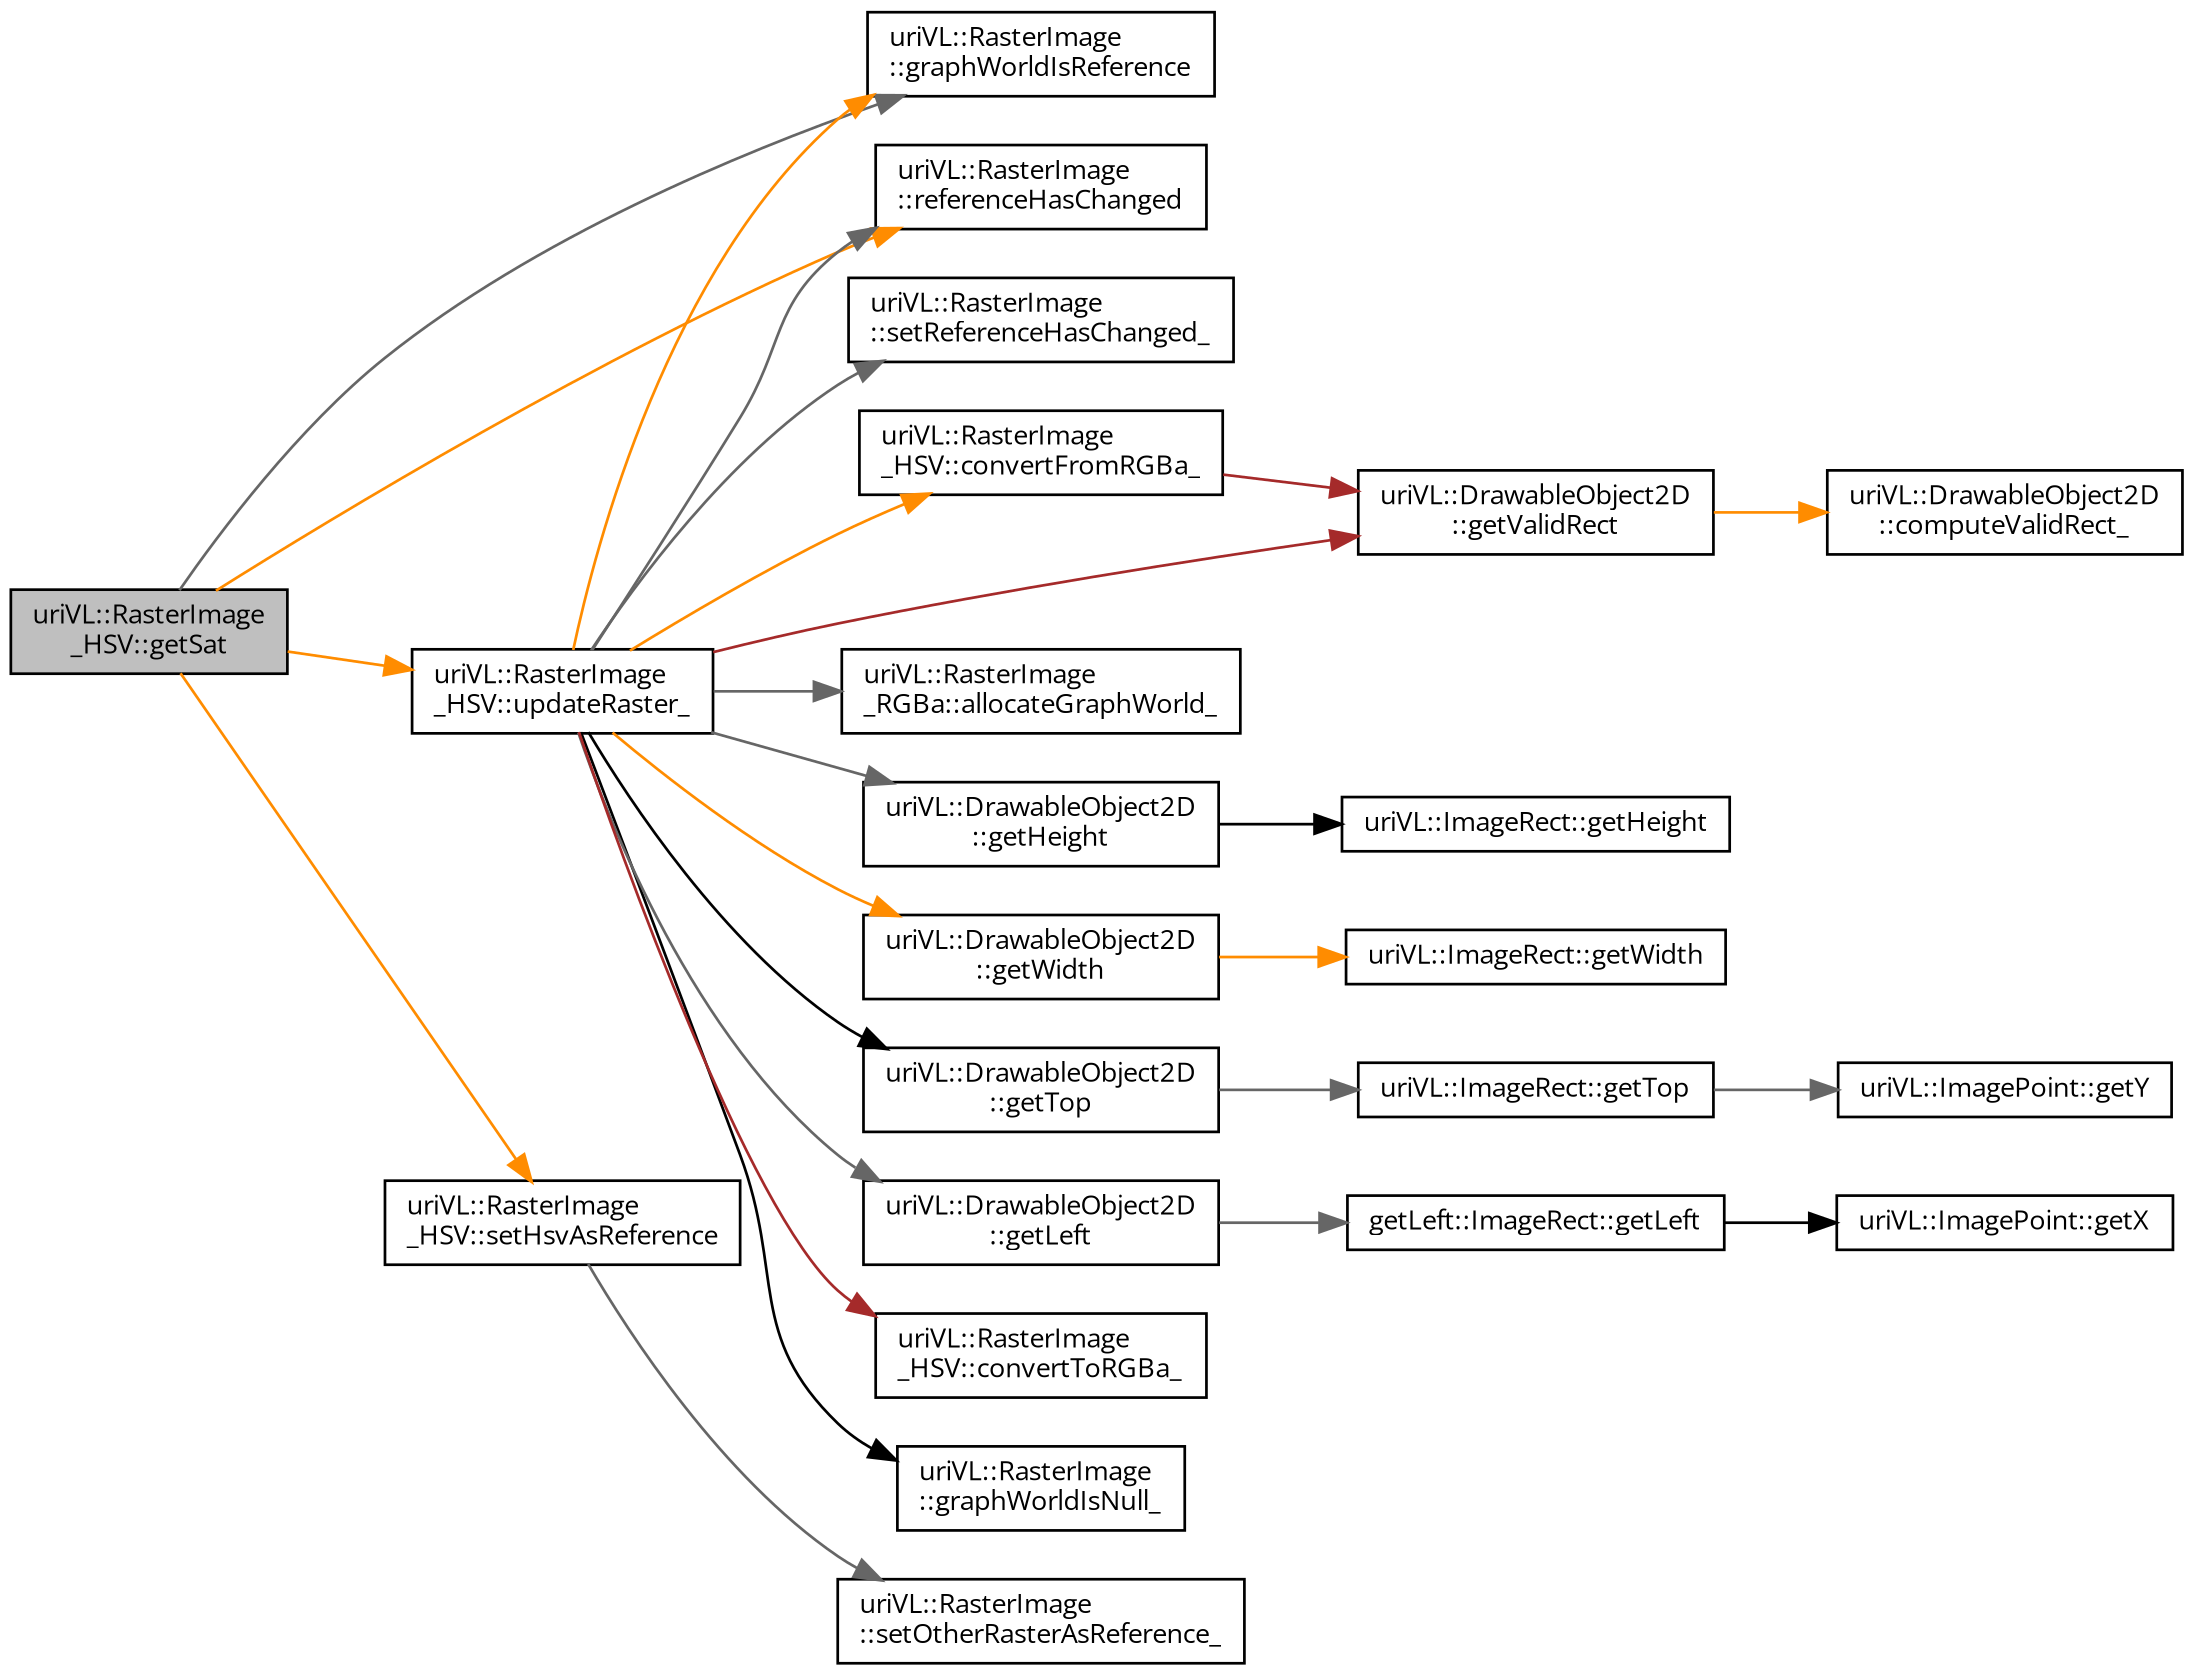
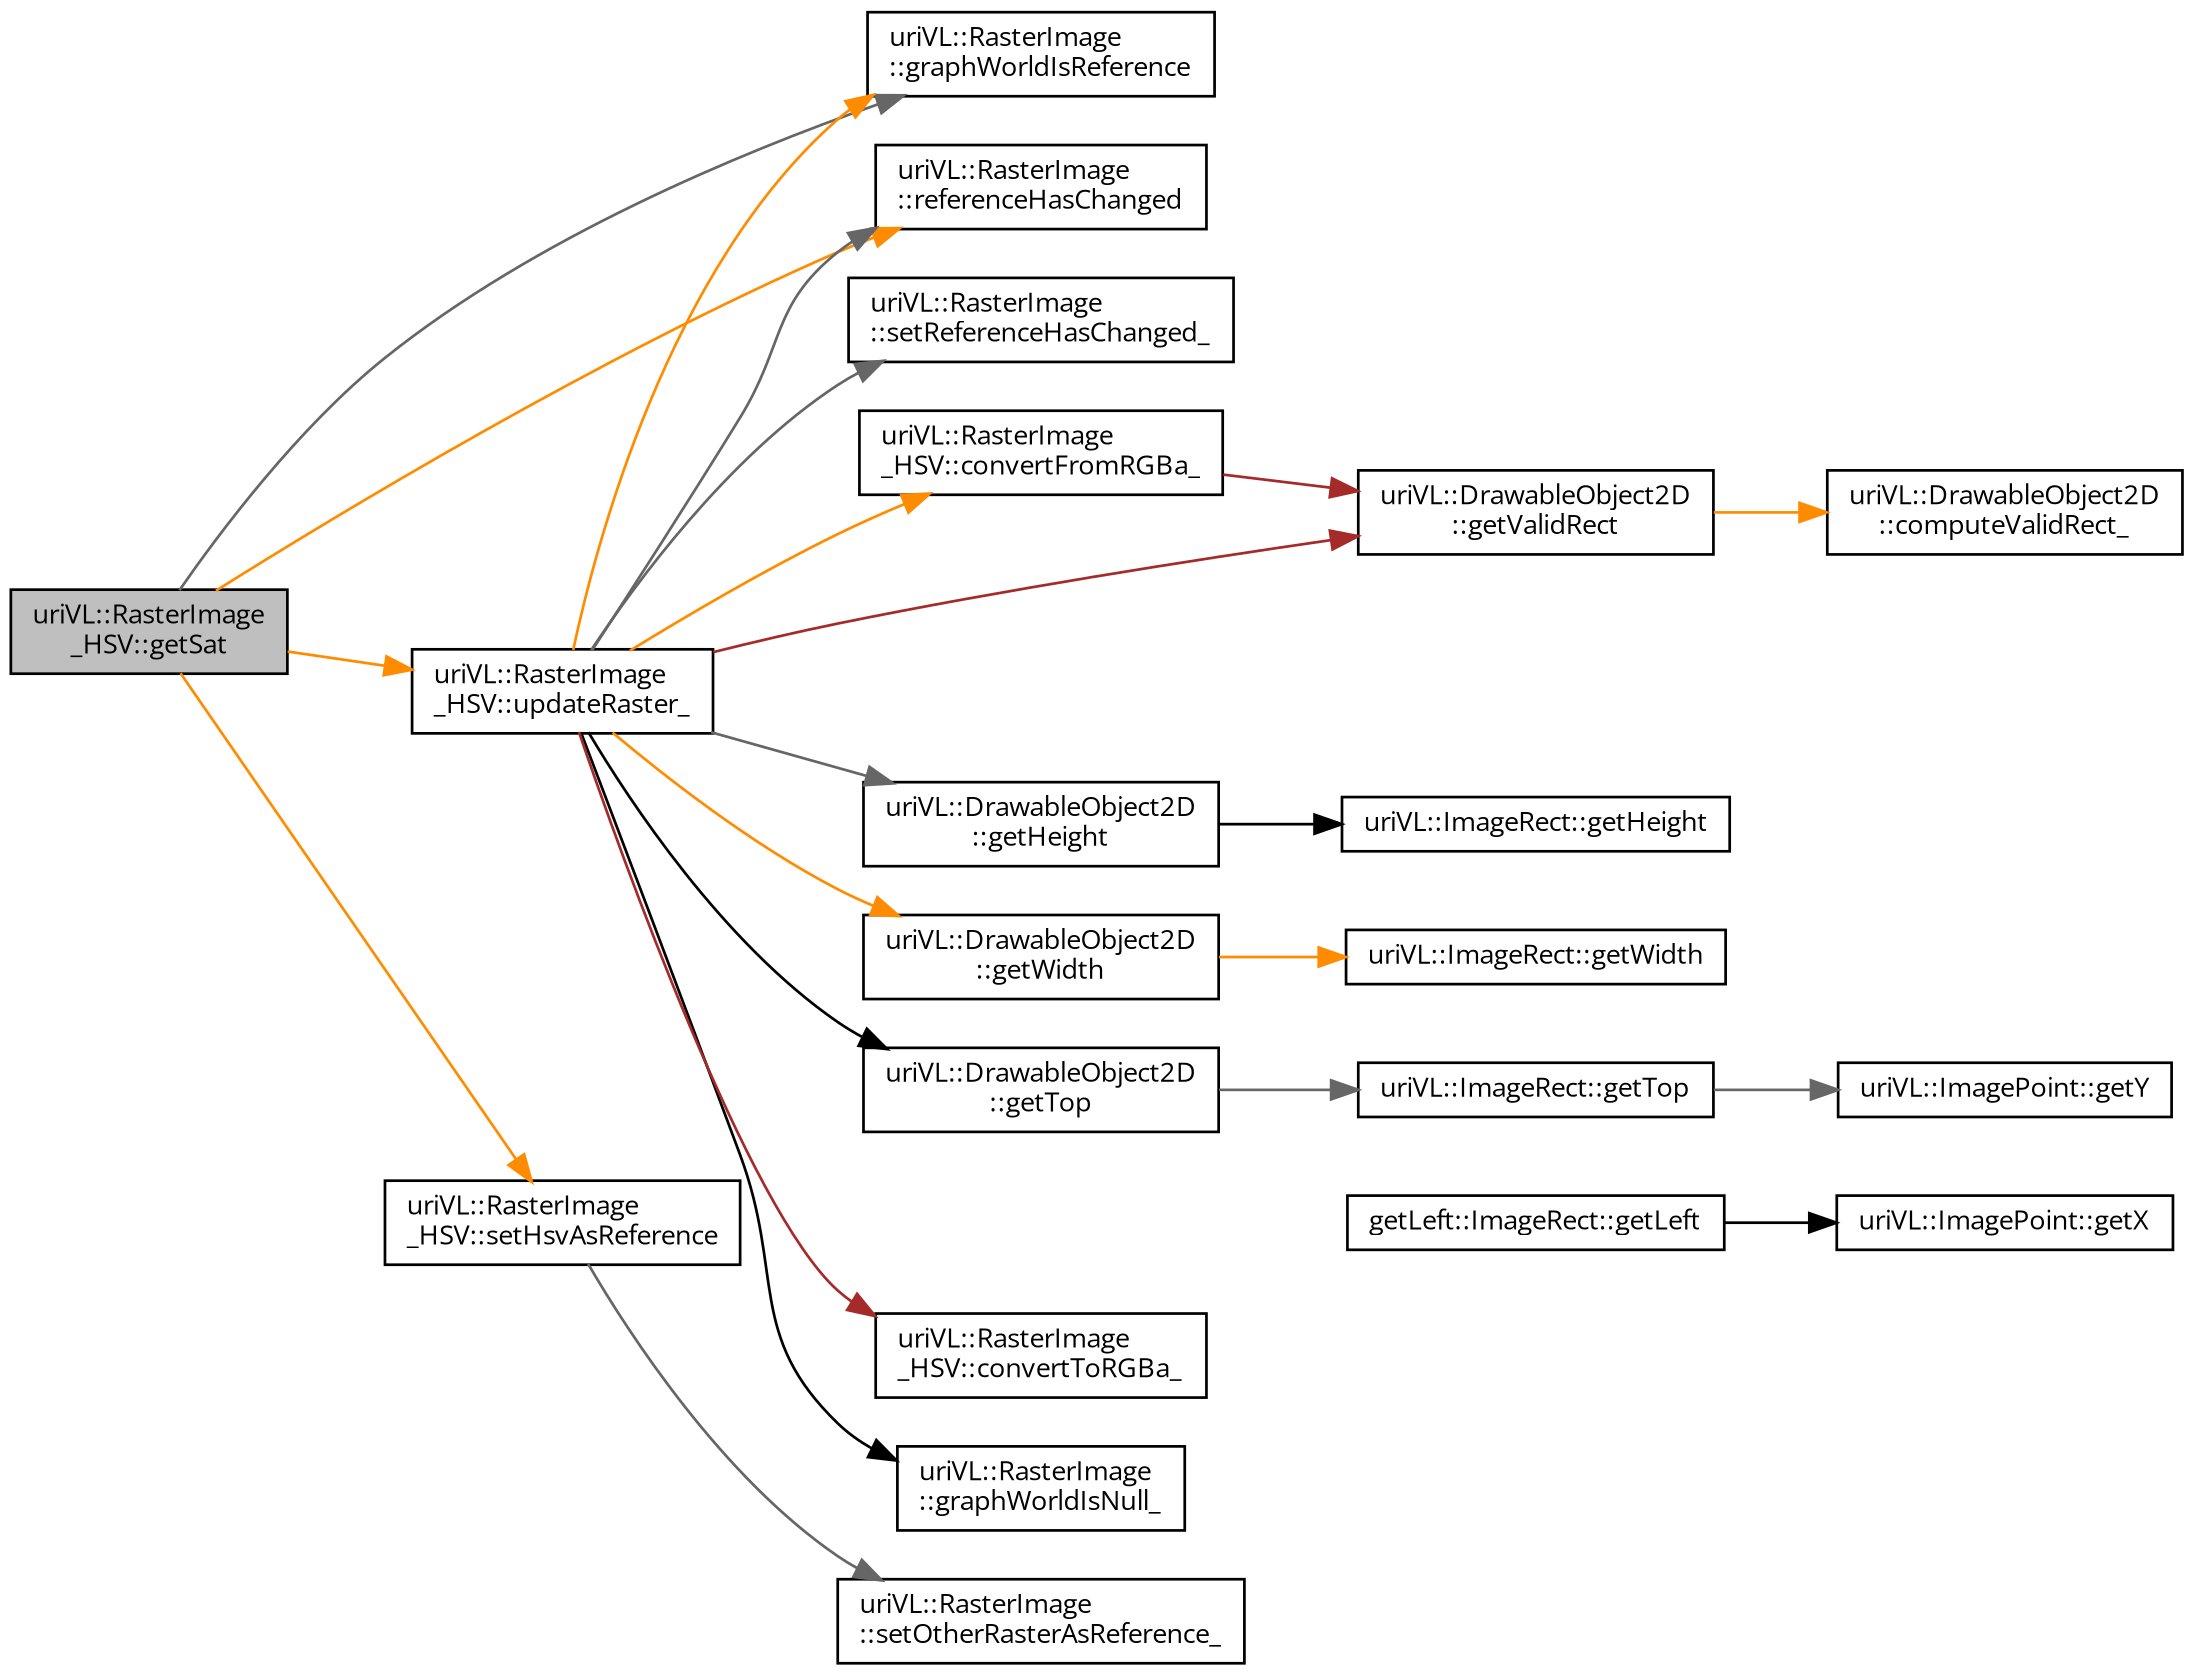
(1041, 691) -> none
(1041, 1223) -> none
